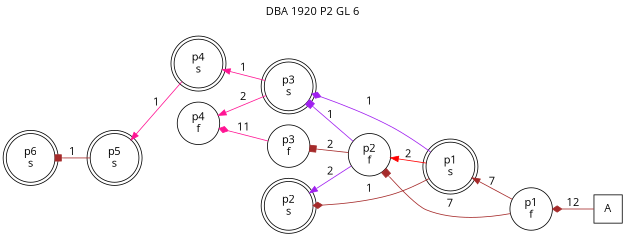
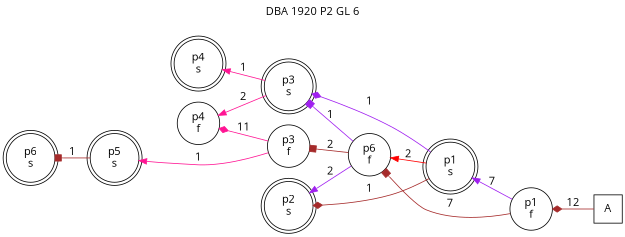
(159, 108) -> (208, 165)
(370, 155) -> (370, 155)
(496, 190) -> (496, 190)
